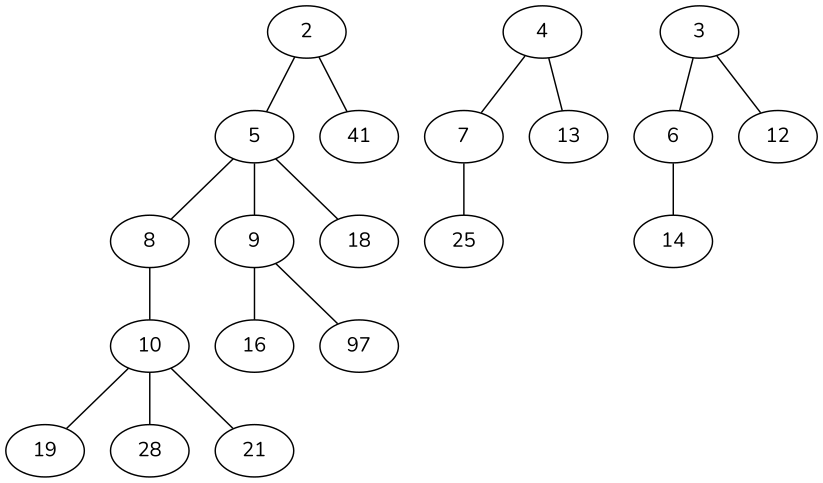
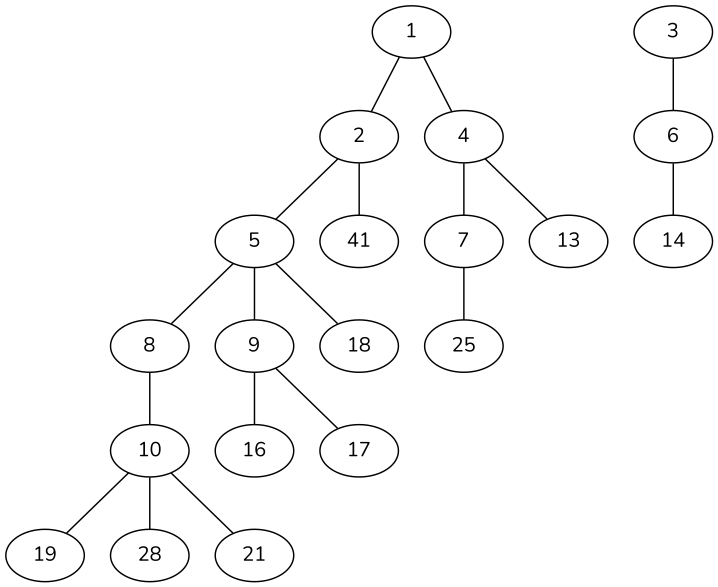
none -> (412, 32)
(778, 137) -> none
(359, 346) -> (359, 451)
